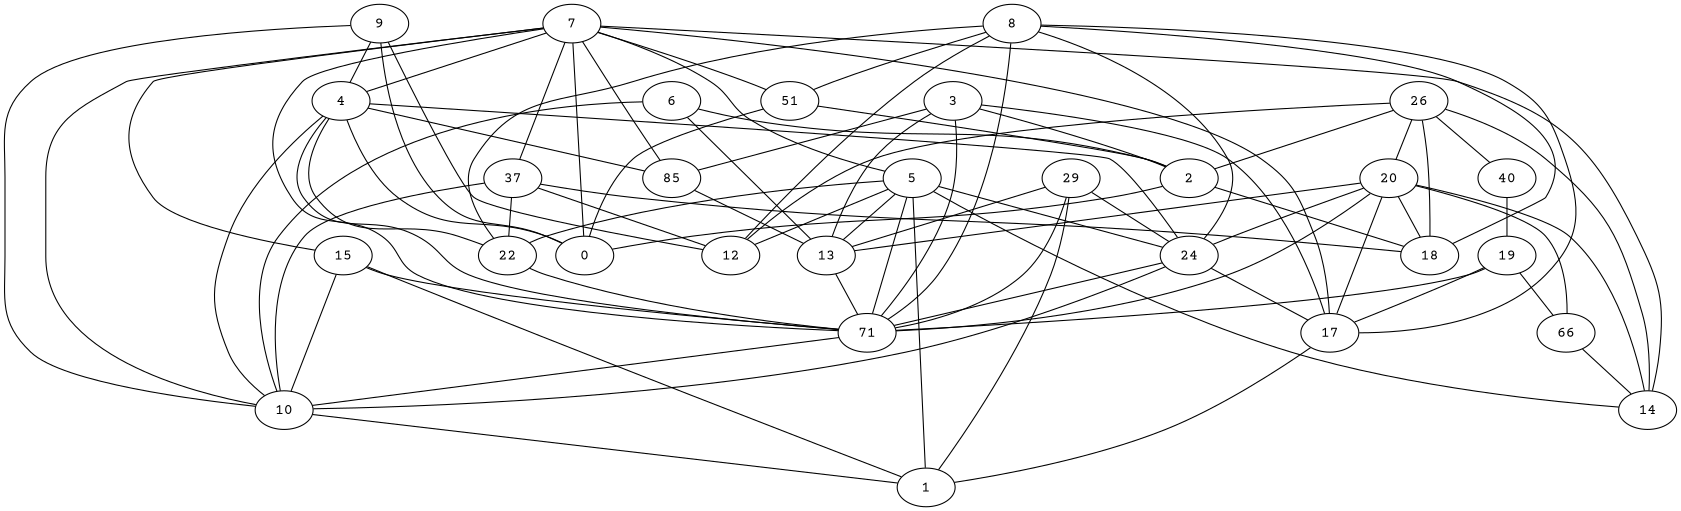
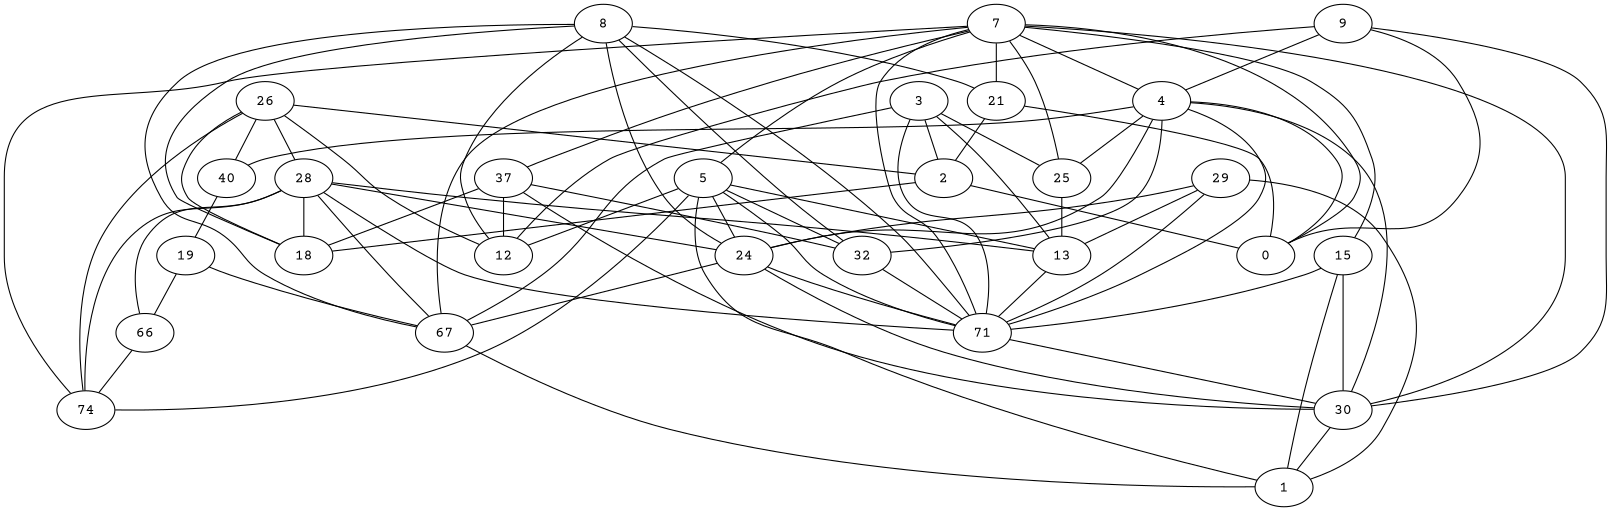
(672, 101) -> none
(790, 101) -> (996, 101)
none -> (668, 130)
(672, 178) -> (1062, 178)
(1389, 178) -> (304, 178)
(507, 256) -> (862, 256)
(1207, 310) -> none
(1330, 333) -> (444, 333)
(284, 410) -> (1343, 410)
(1648, 410) -> (86, 410)
